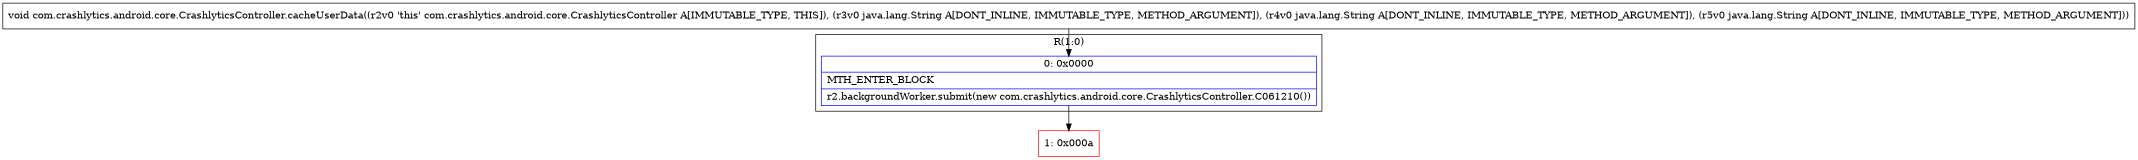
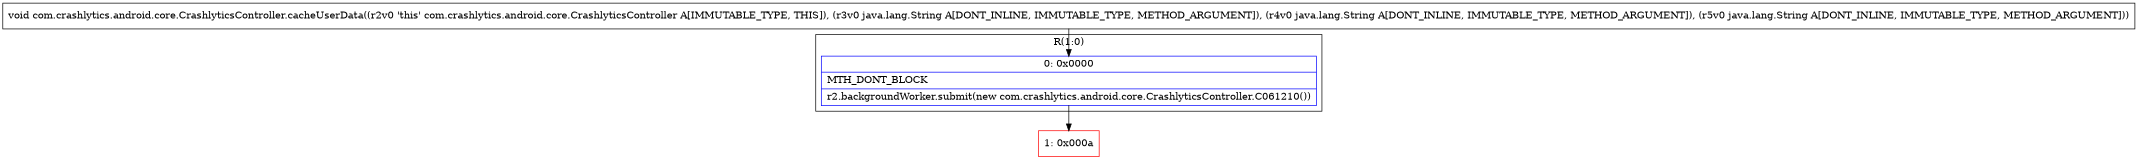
(881, 80) -> (877, 80)
